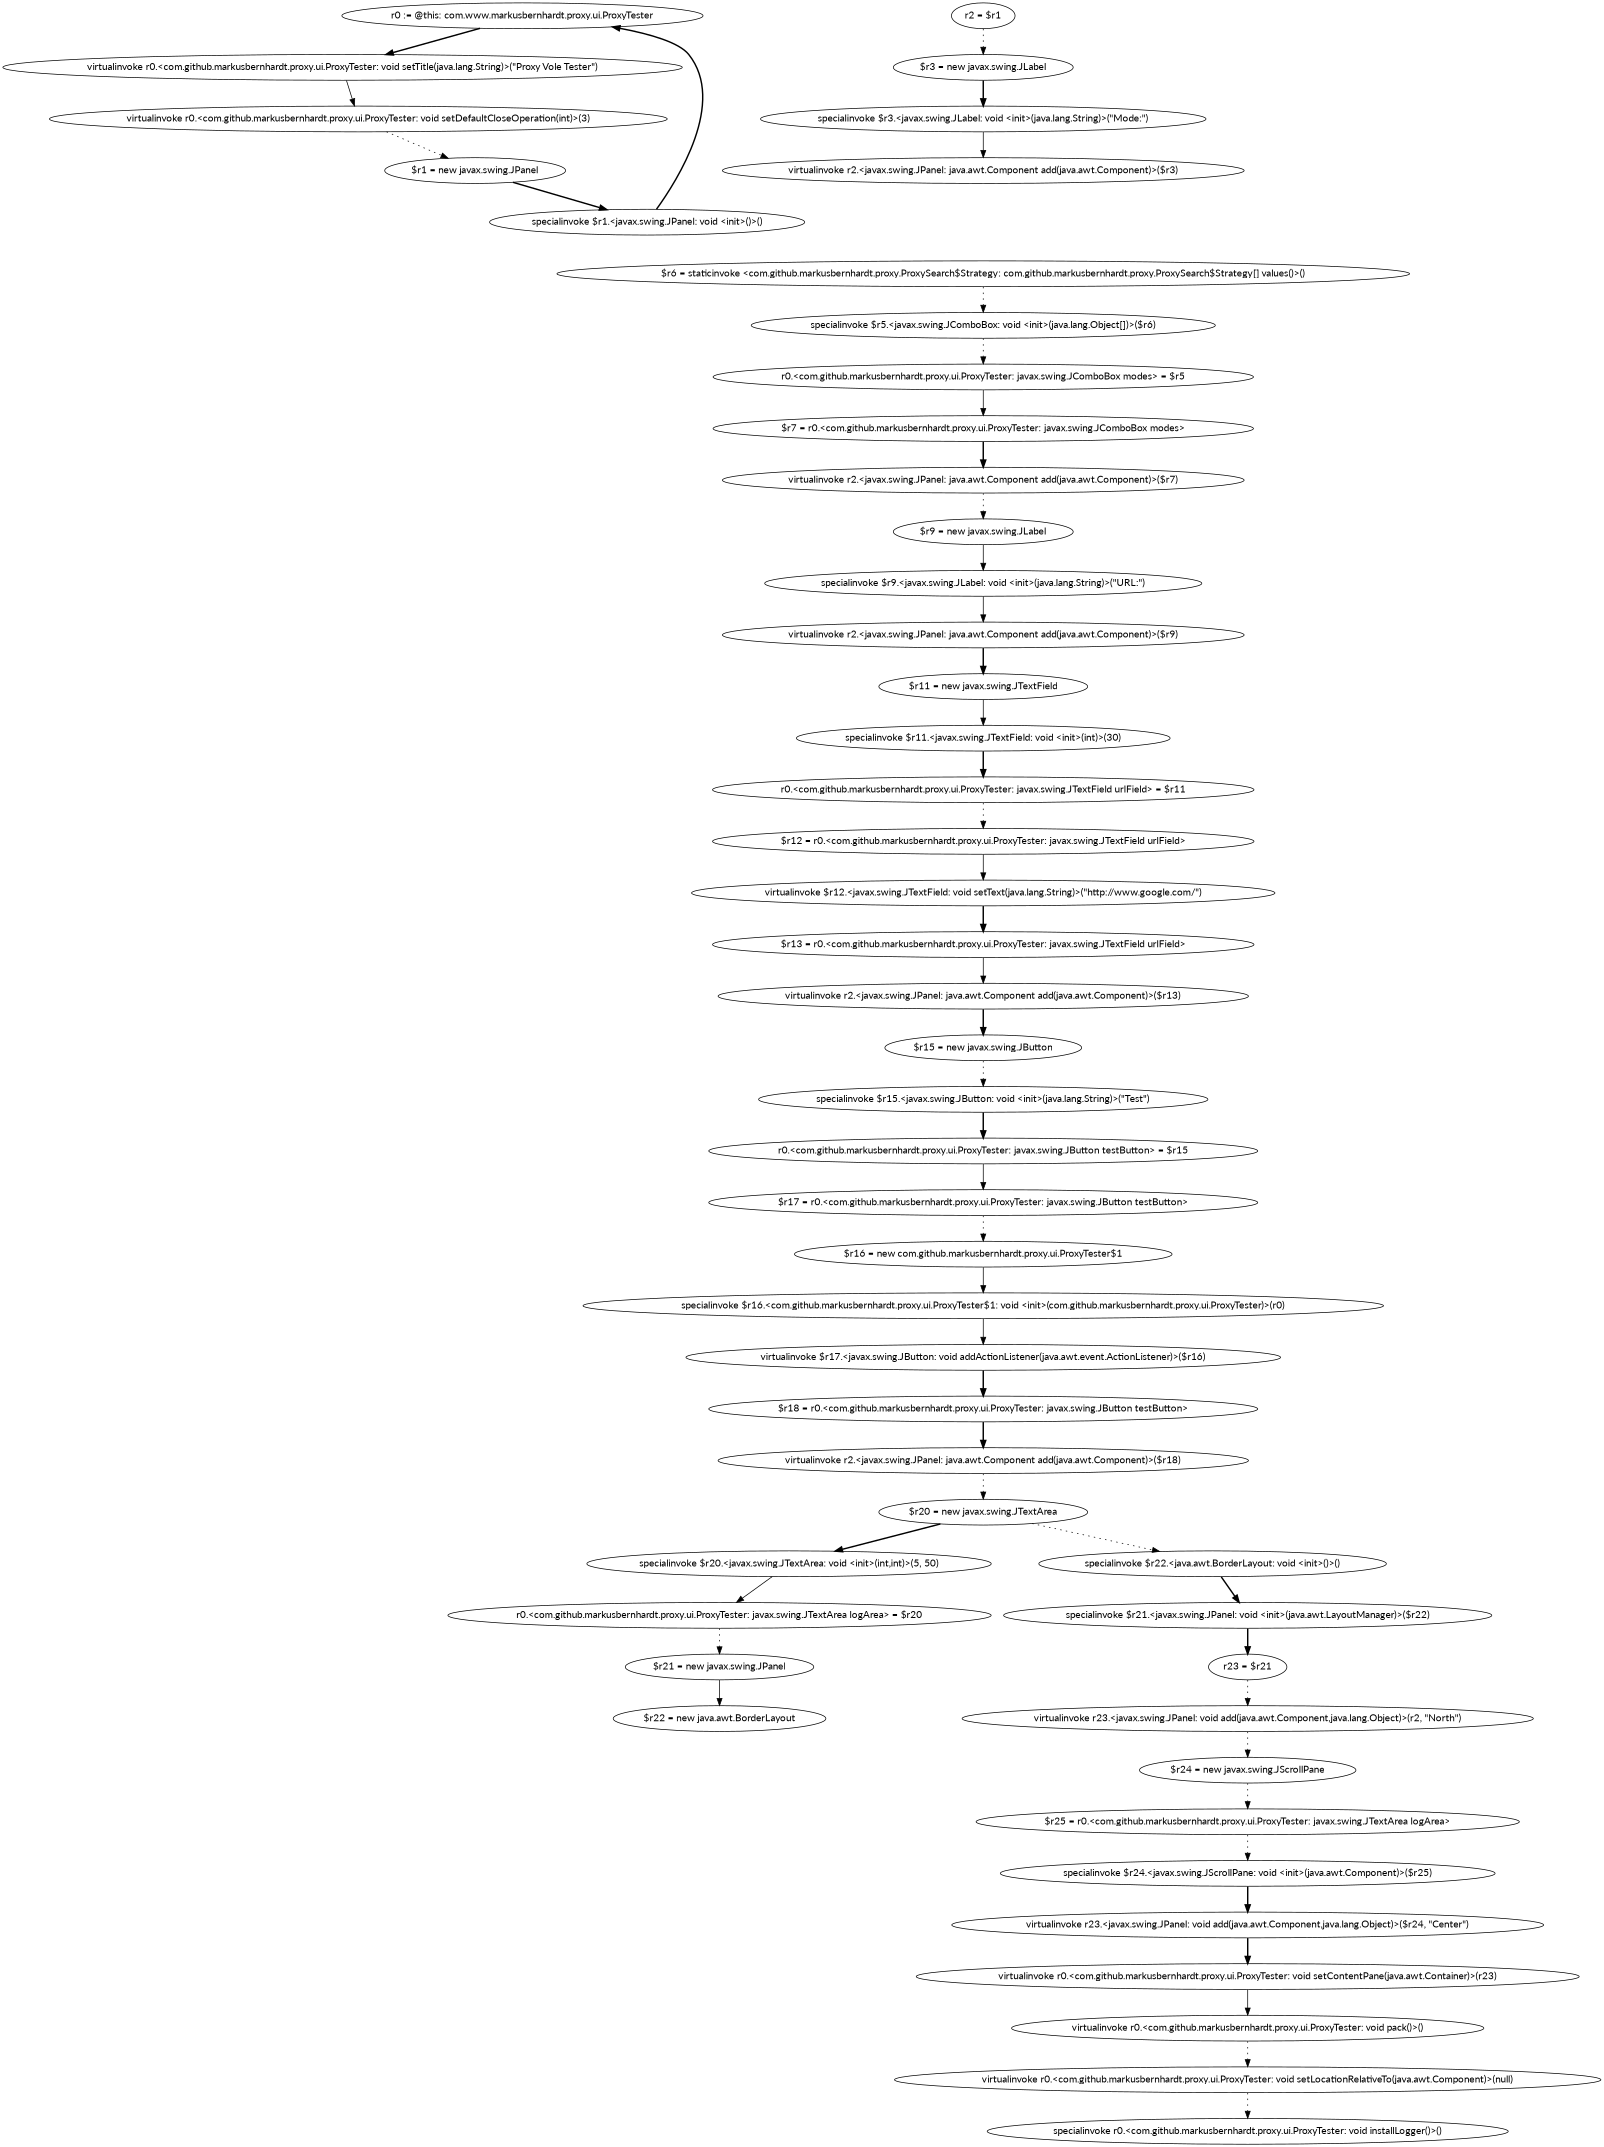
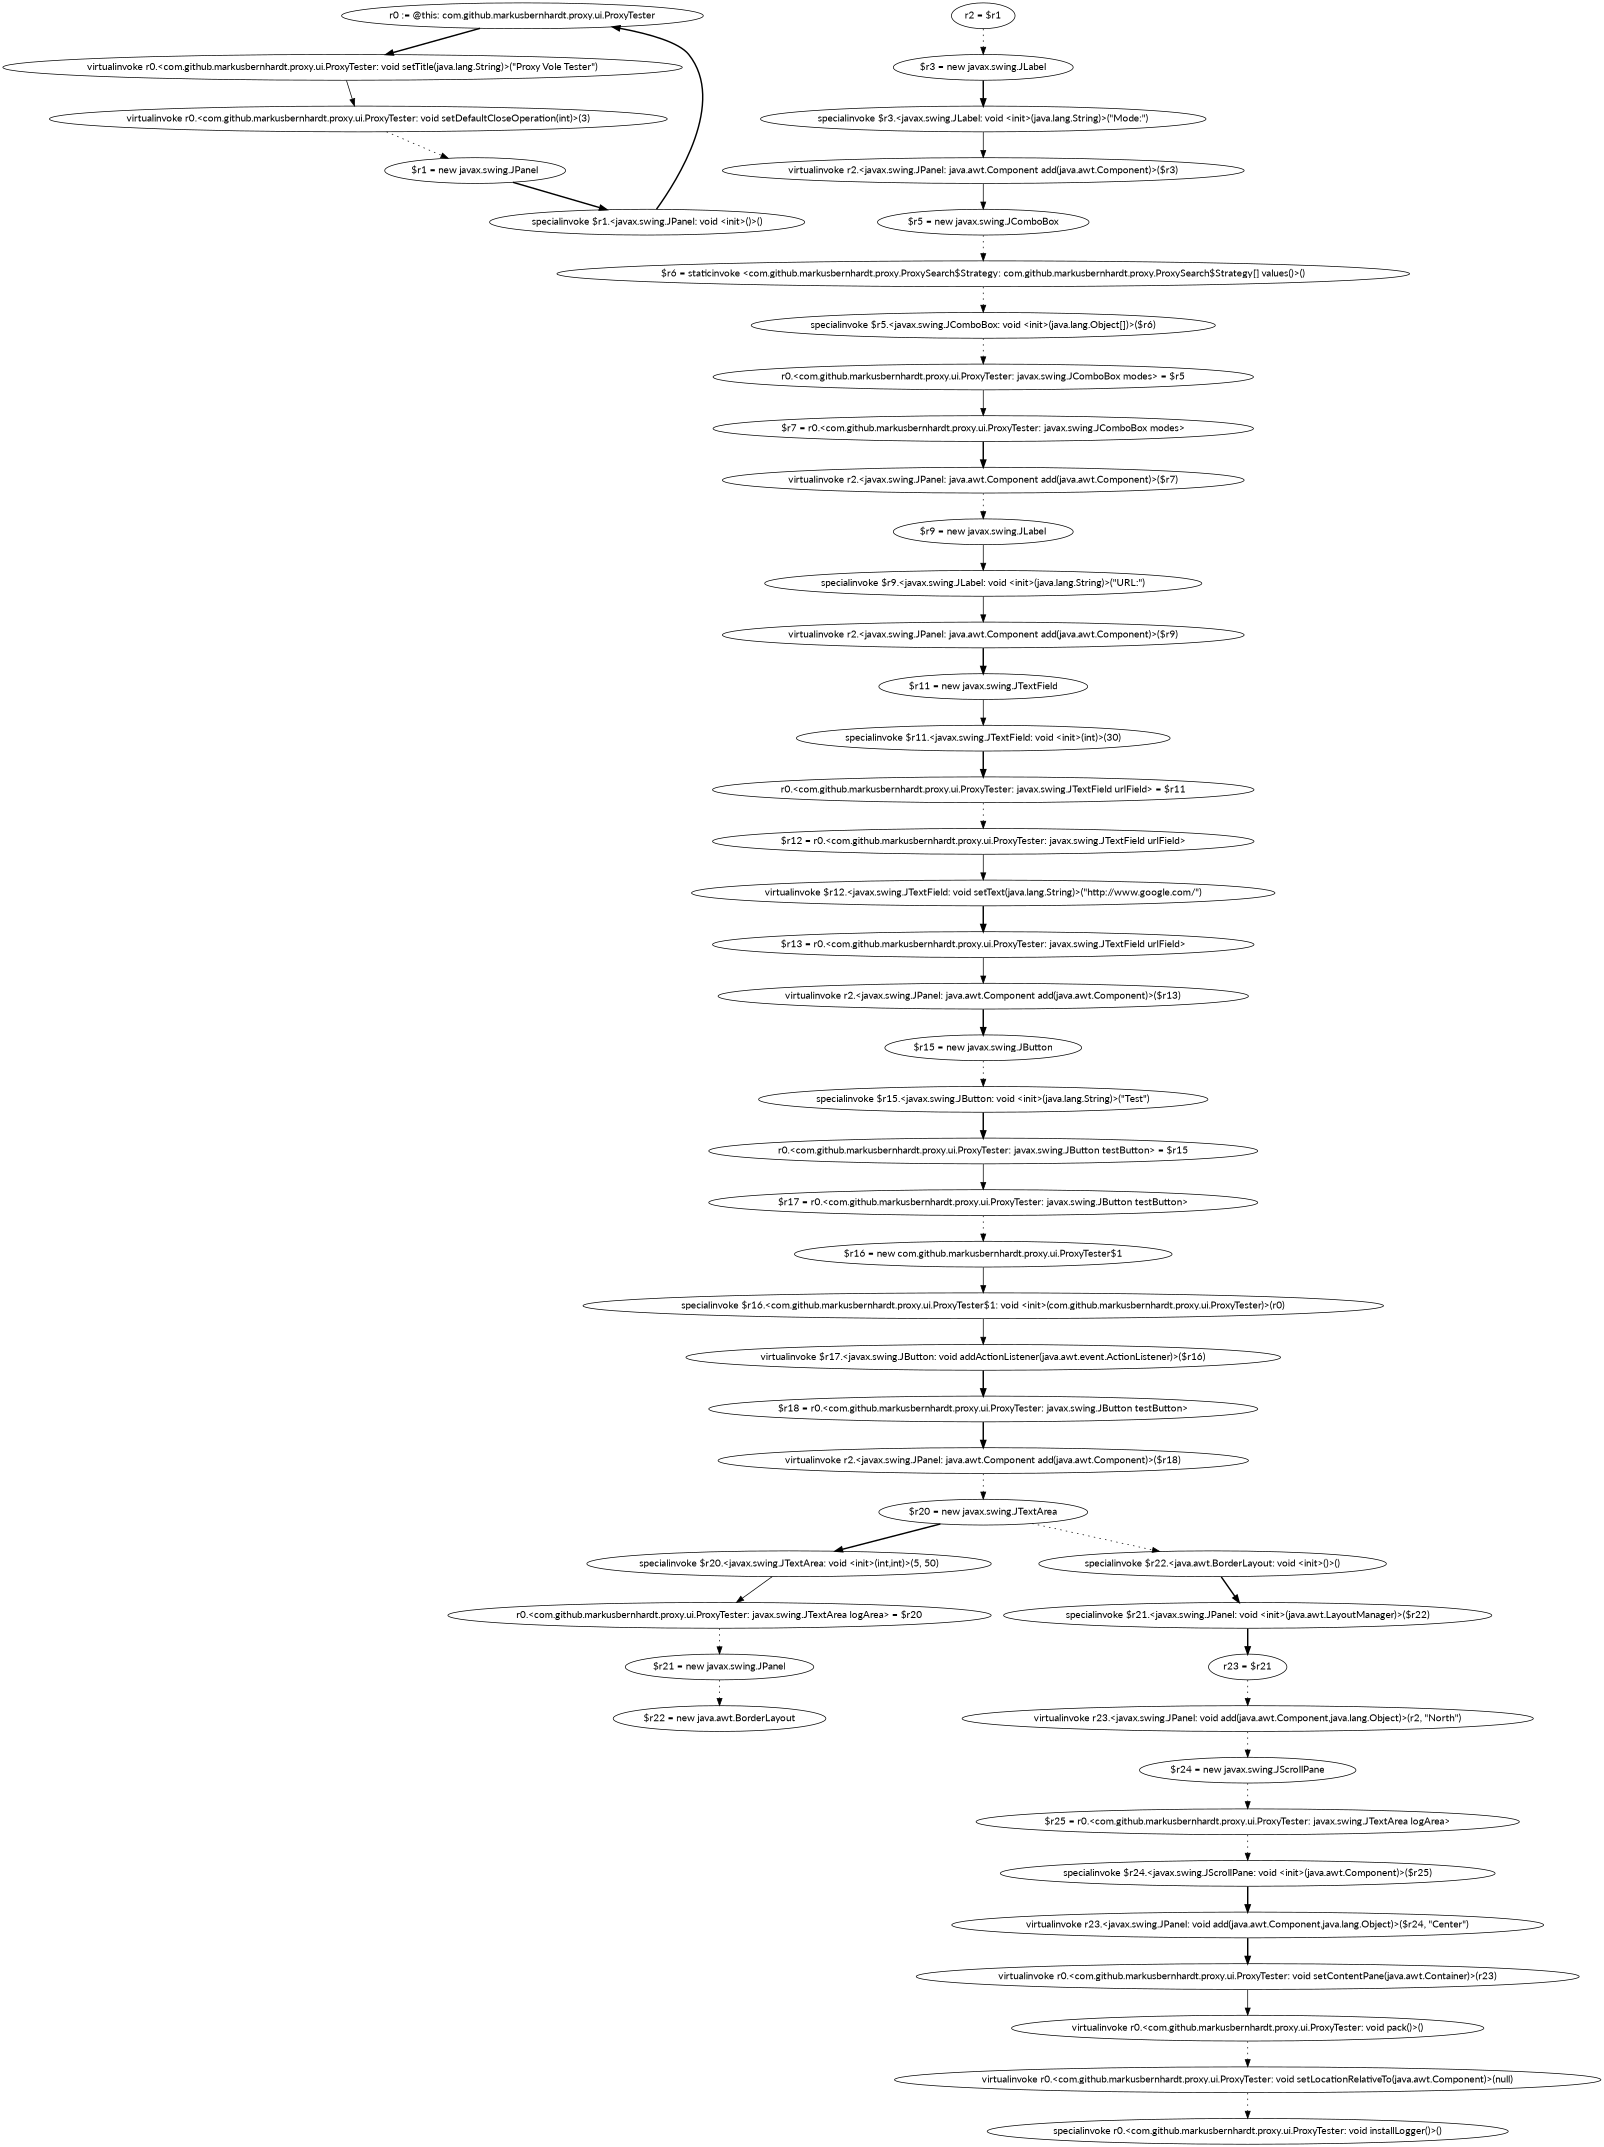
(522, 16) -> (522, 16)
none -> (983, 222)
(720, 1689) -> (720, 1689)
